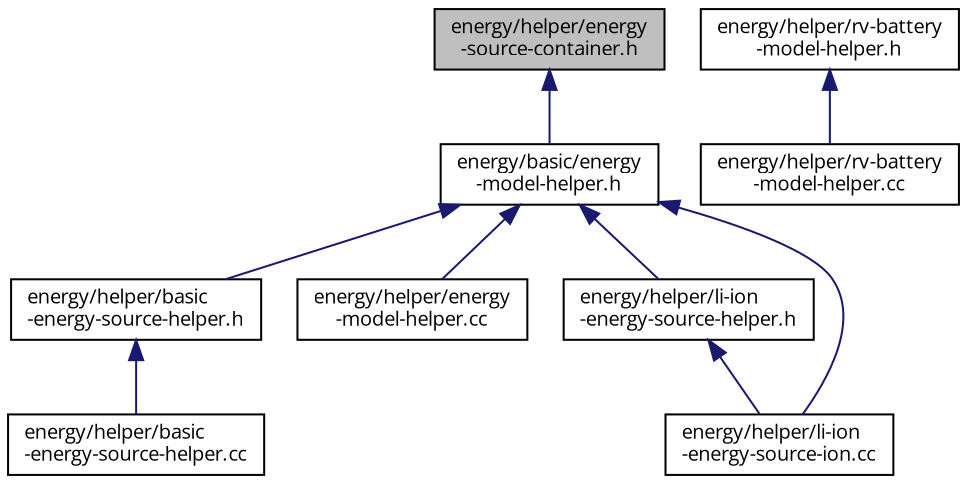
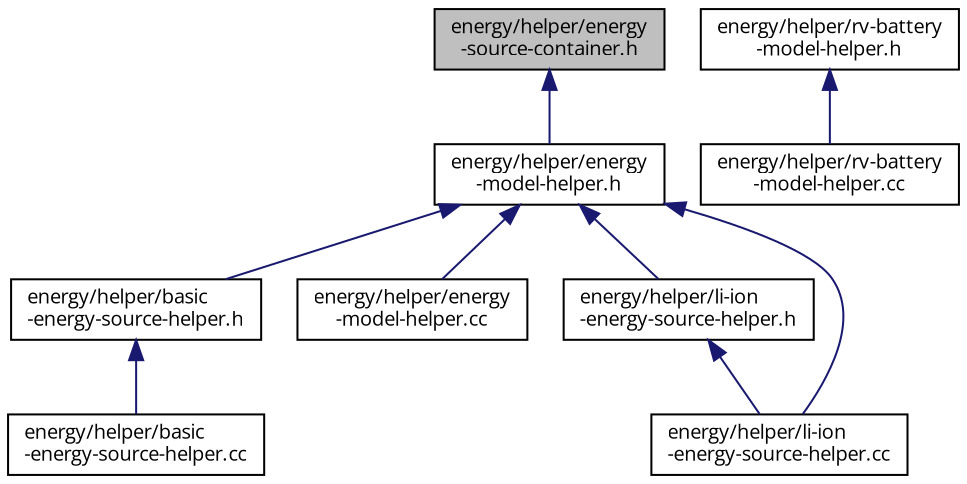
(550, 174) -> (550, 174)
(779, 445) -> (779, 445)
